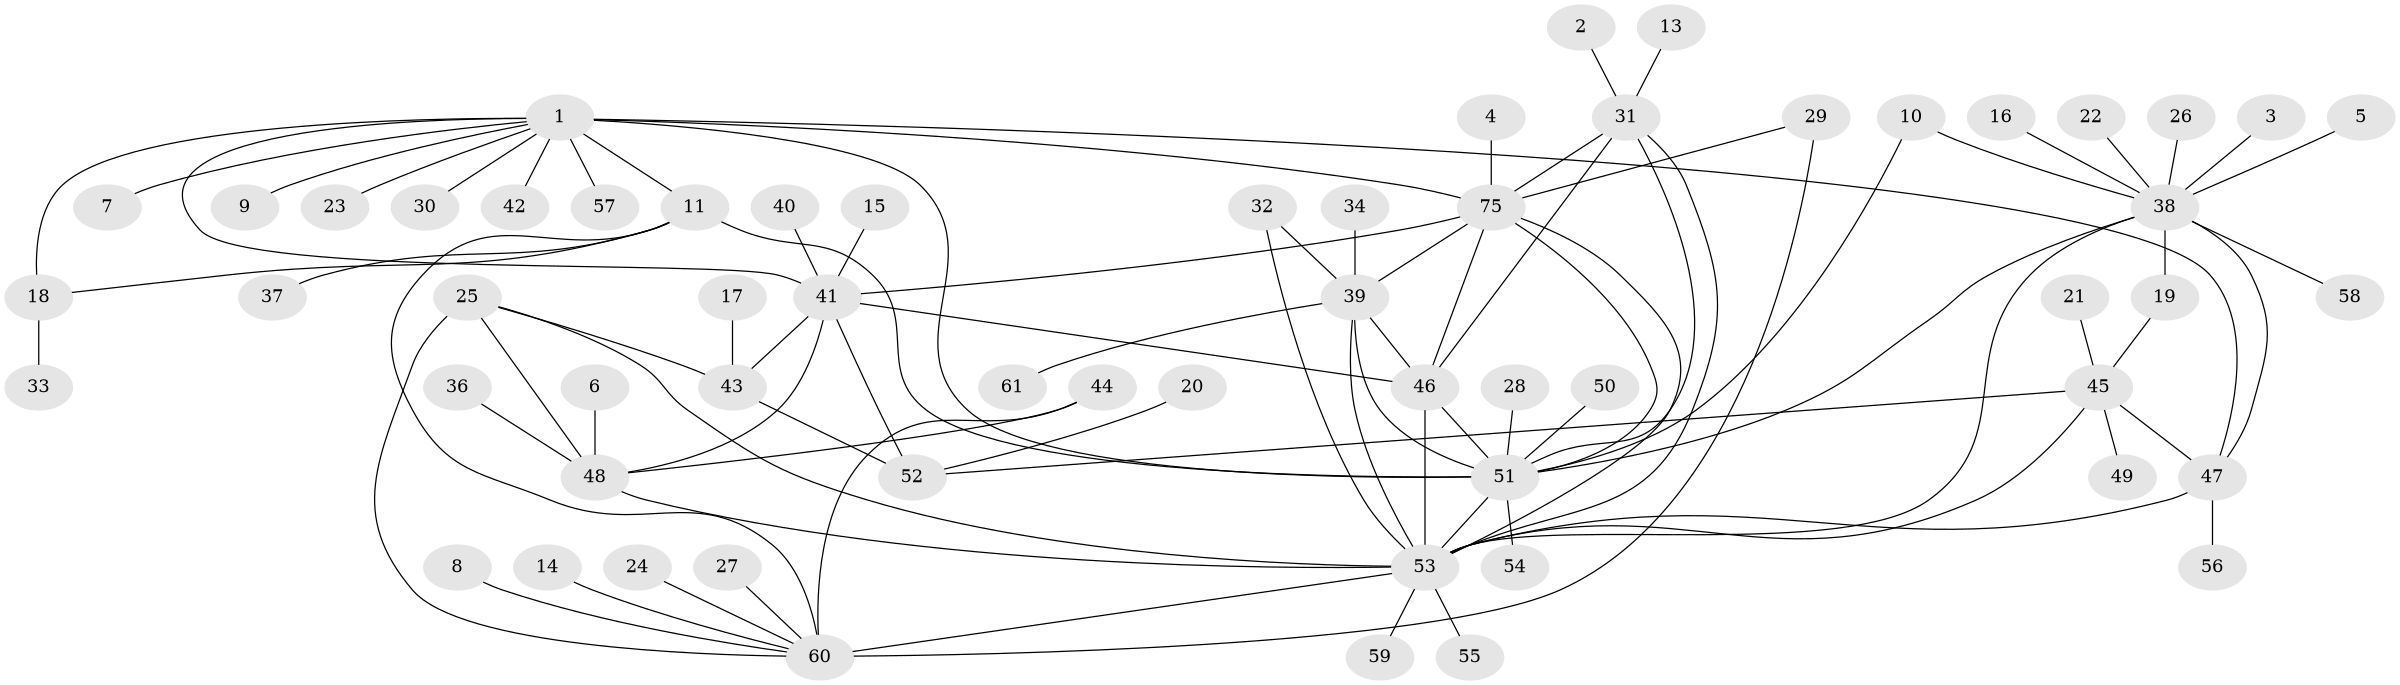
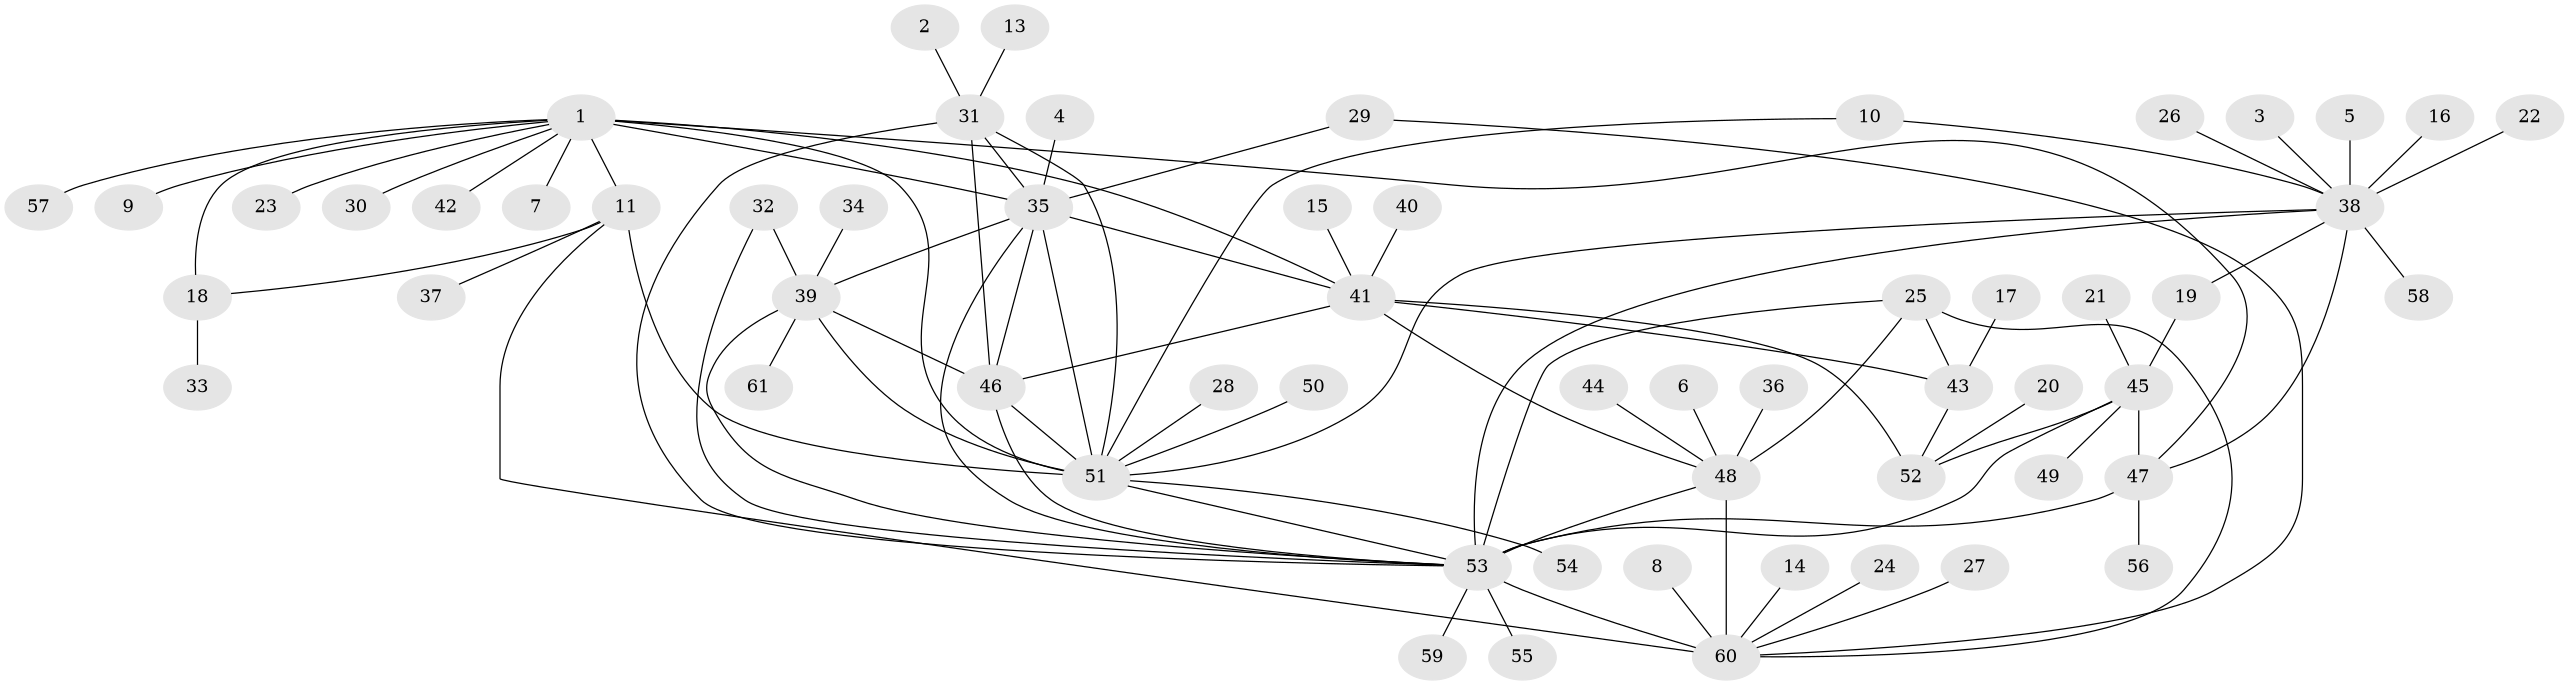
(1491, 208) -> (1039, 208)
(905, 429) -> (1726, 567)
